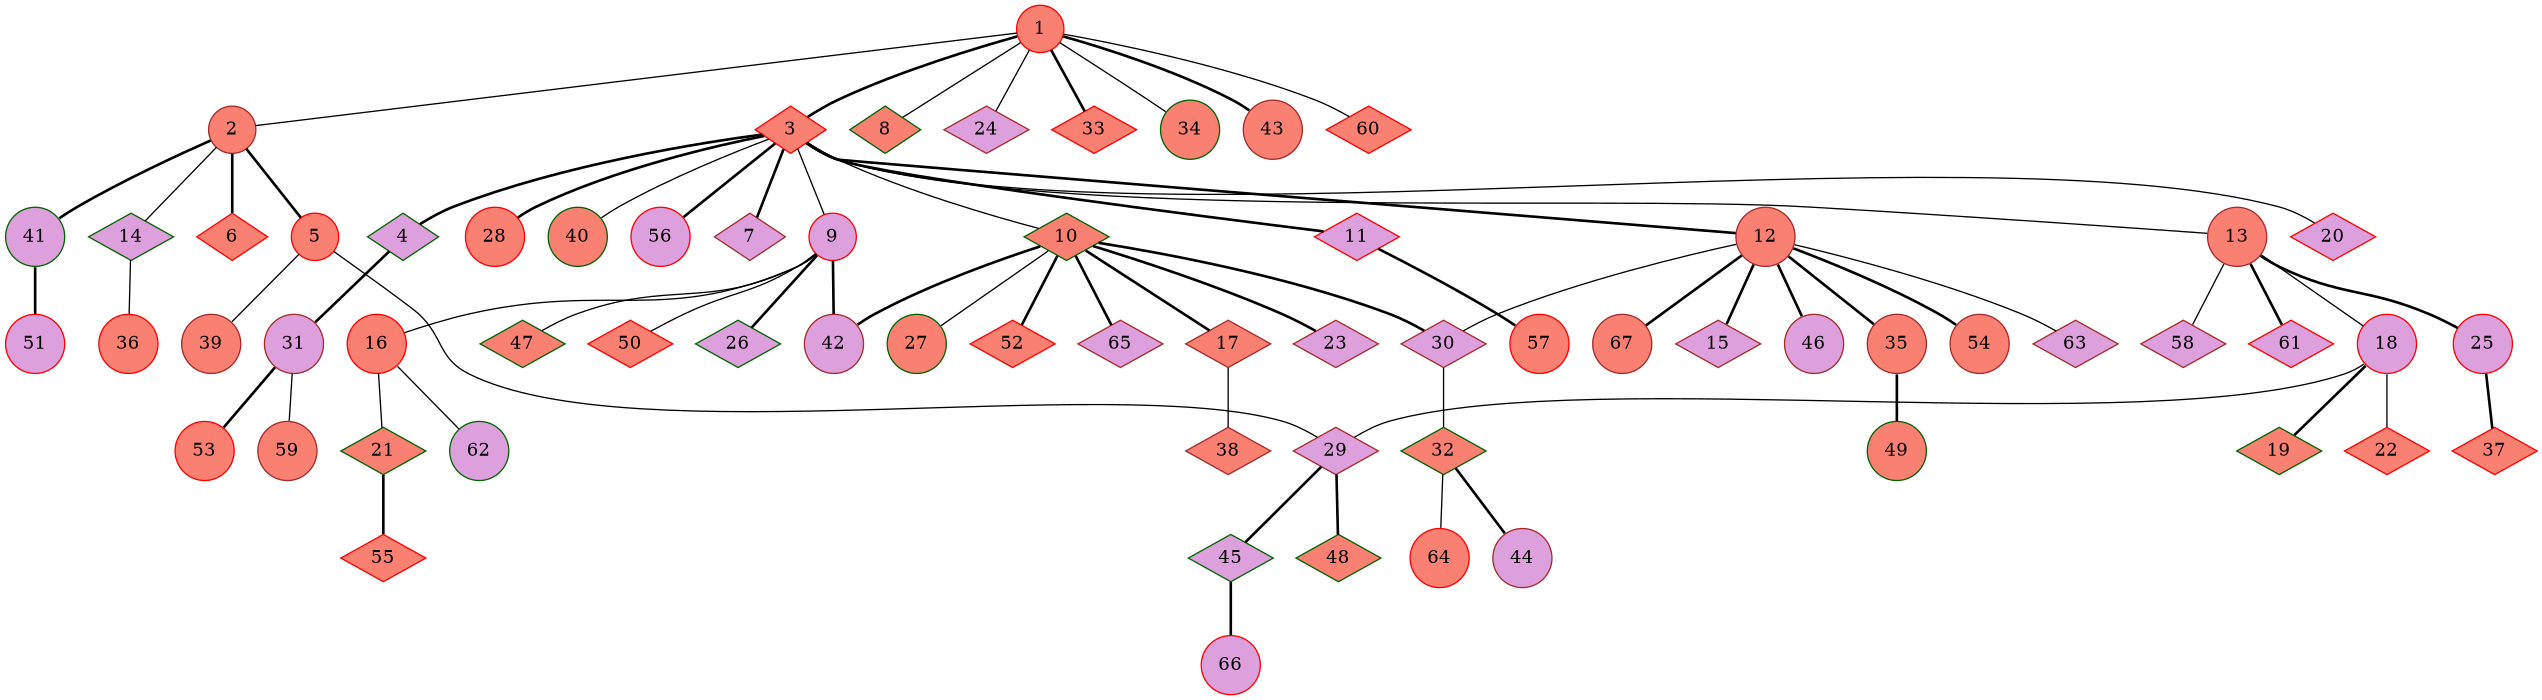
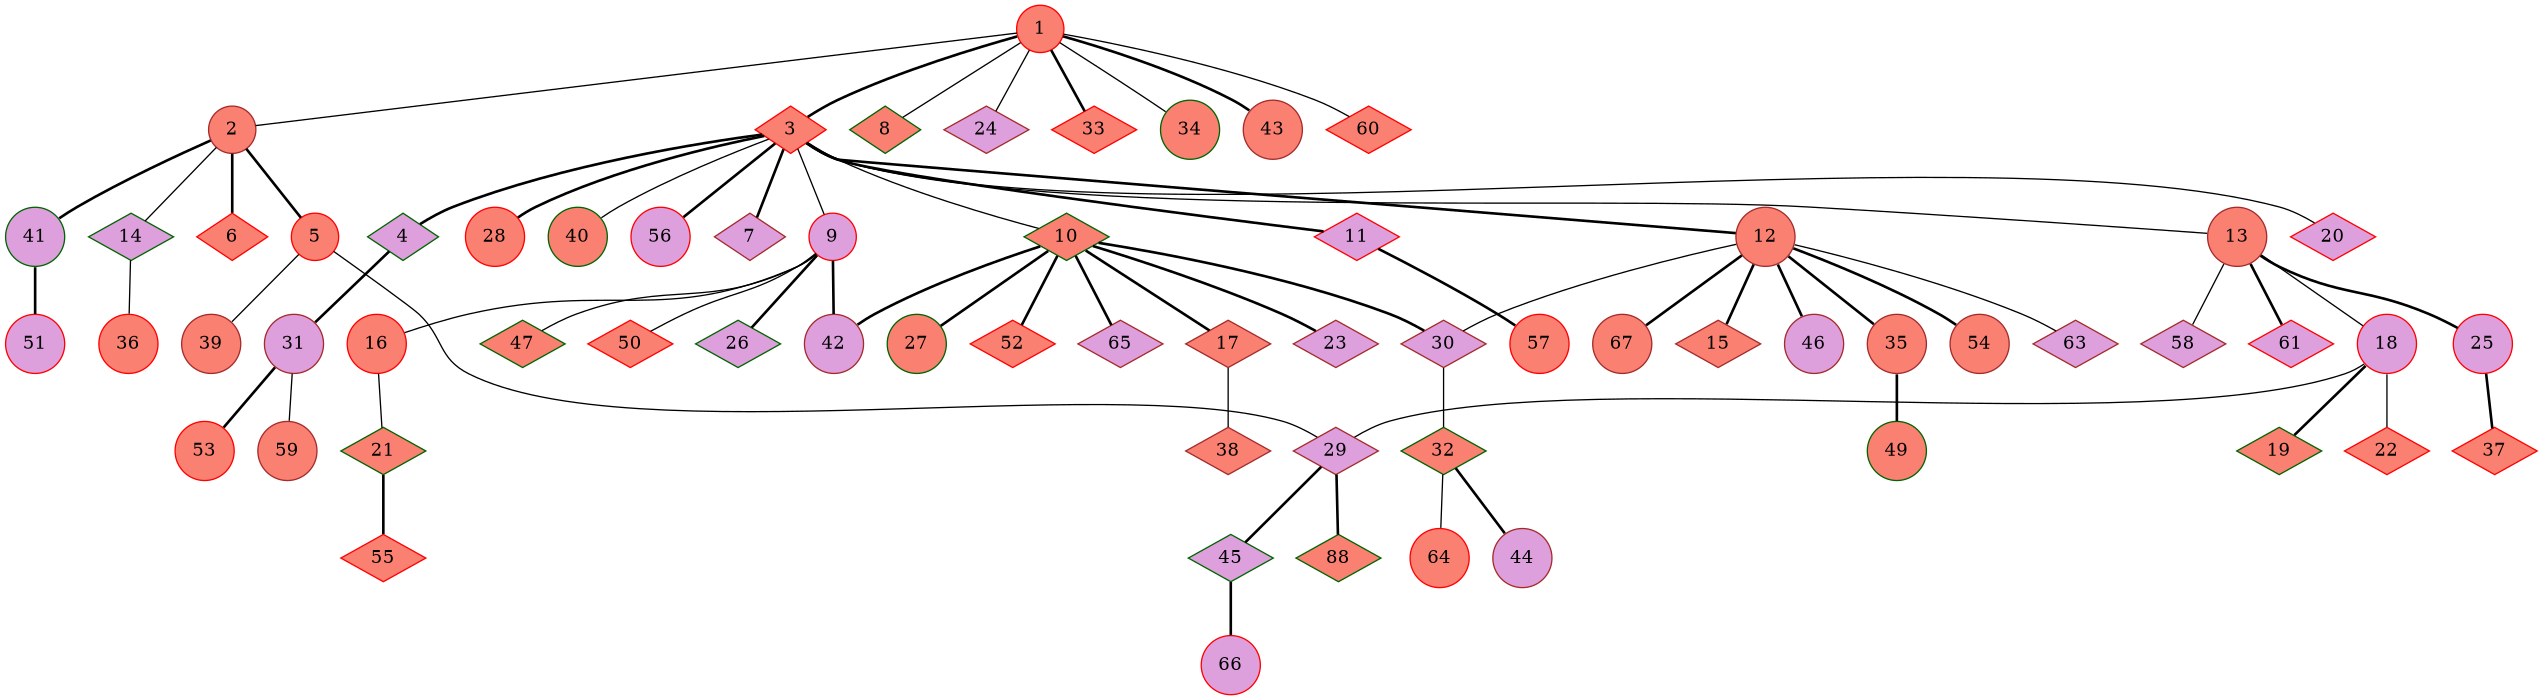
(994, 288) -> (994, 288)
(1718, 344) -> (1718, 344)
(479, 451) -> none
(1338, 558) -> (1338, 558)
